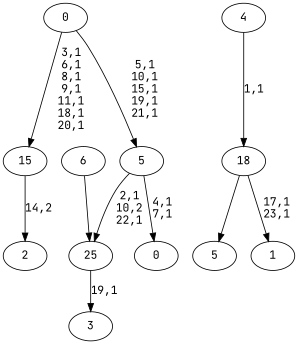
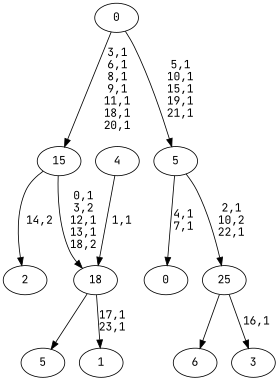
(87, 204) -> (211, 318)
none -> (61, 221)
(104, 291) -> (257, 321)
